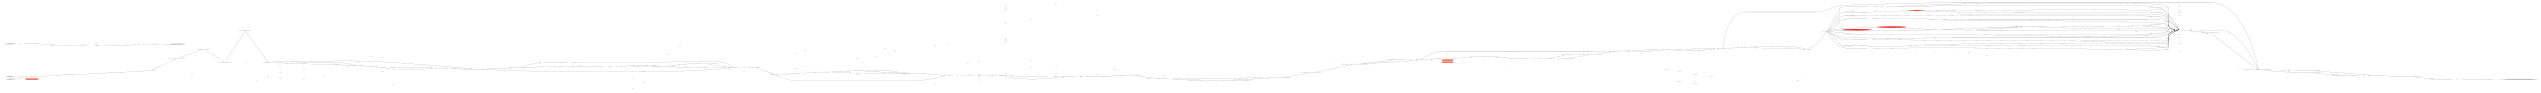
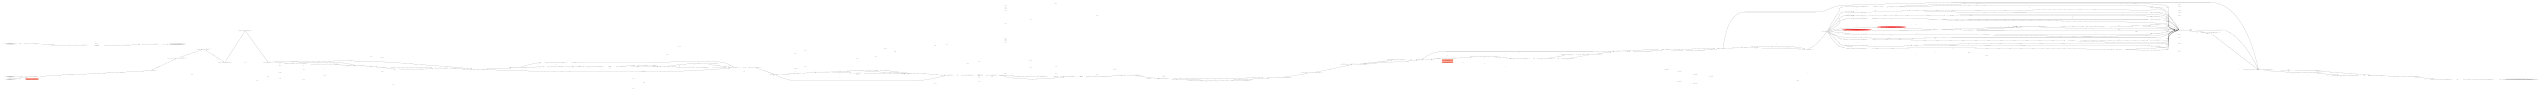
(1917, 11) -> (1917, 11)
